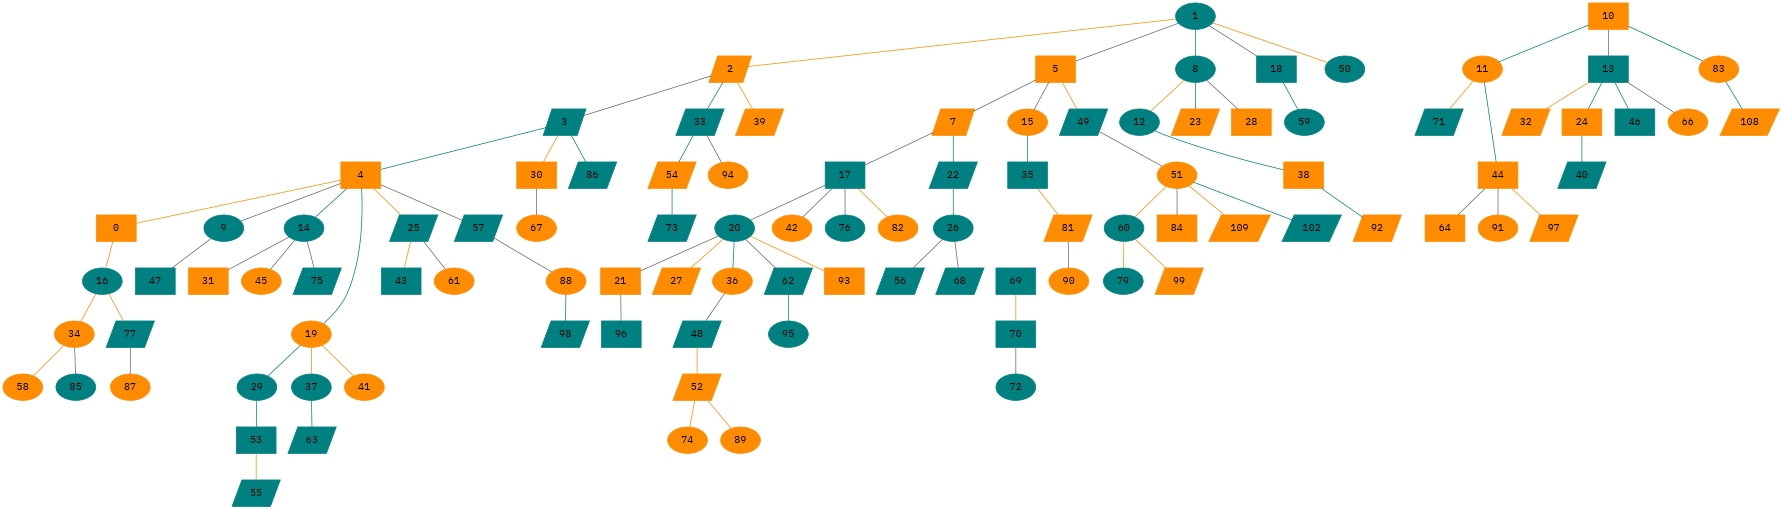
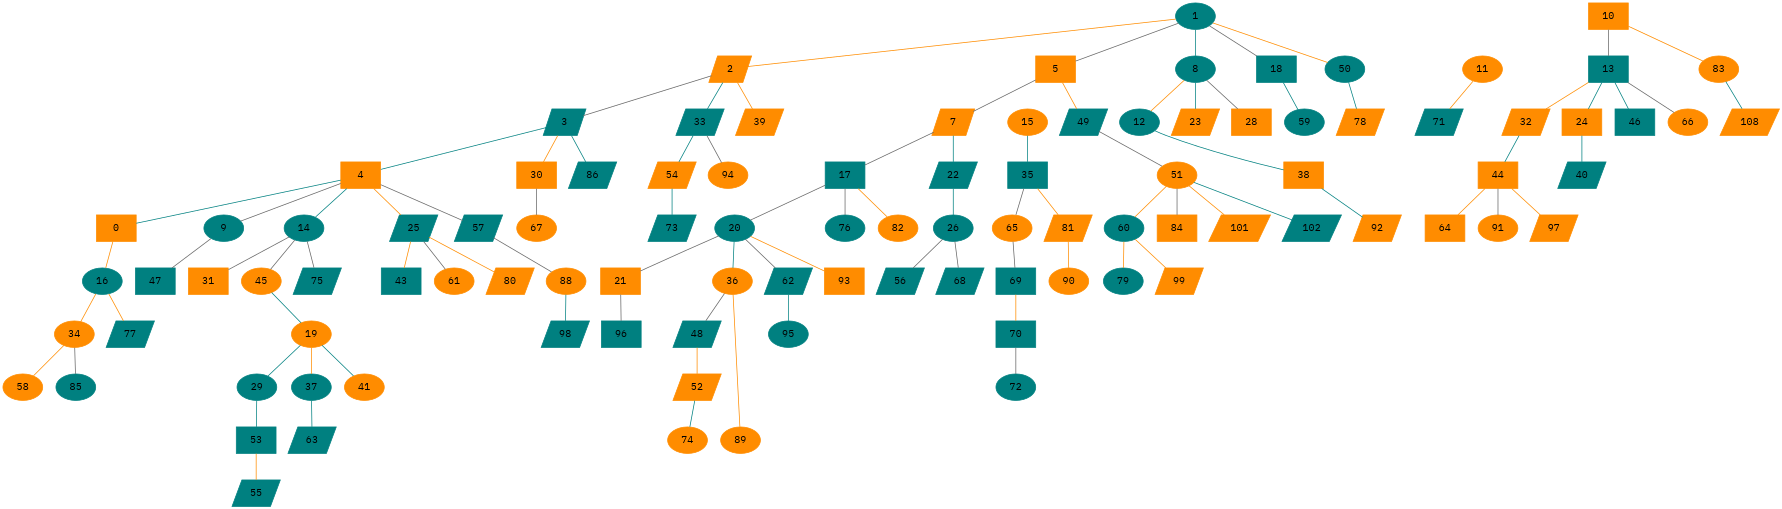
(1544, 43) -> none
(1666, 44) -> (1666, 44)
(1041, 96) -> none
none -> (1360, 122)
(1490, 122) -> (1512, 149)
(238, 202) -> (238, 202)
(1471, 202) -> (1471, 202)
(792, 228) -> none
none -> (1012, 228)
(1240, 228) -> (1240, 228)
(1068, 255) -> (1068, 255)
(357, 261) -> (286, 308)
none -> (510, 281)
(676, 281) -> none
(338, 361) -> (338, 361)
(130, 387) -> none
(692, 414) -> (692, 414)
(719, 414) -> (736, 361)
